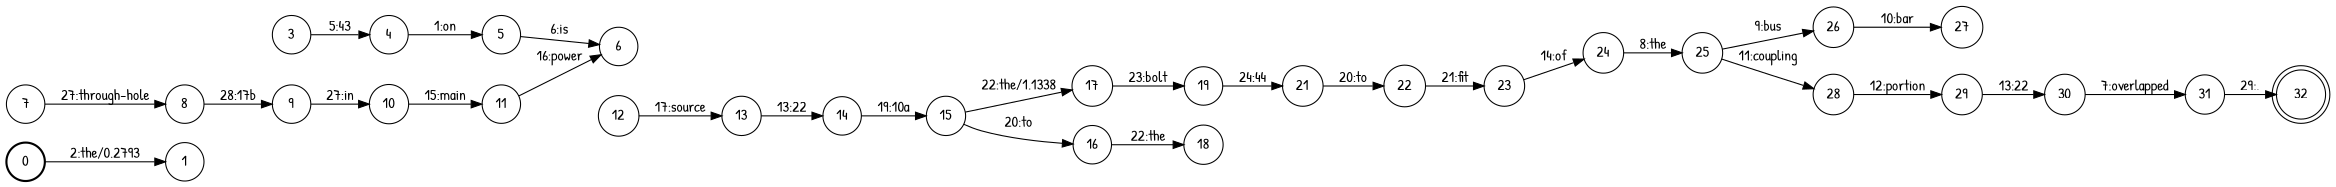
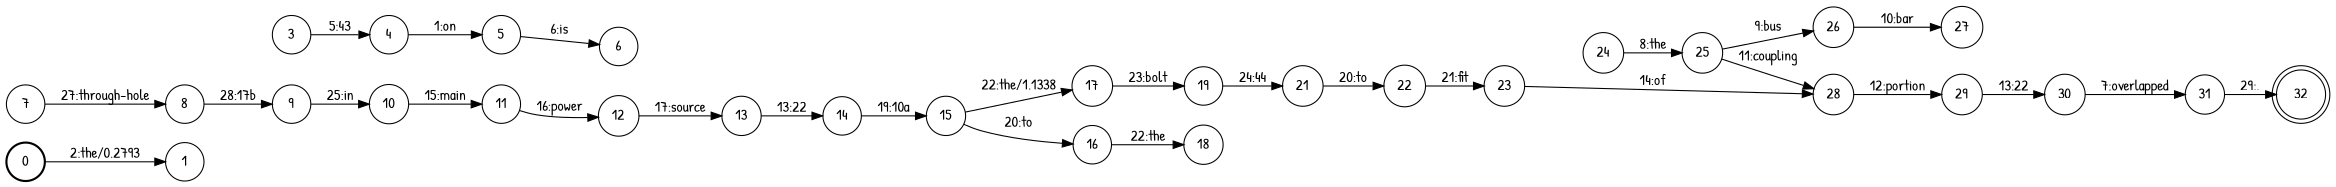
(1549, 71) -> (1664, 90)
(555, 78) -> (553, 117)
(340, 96) -> (340, 96)
